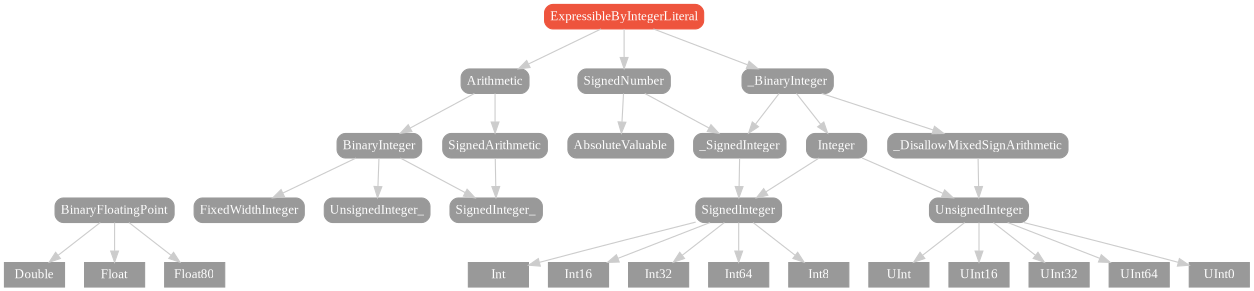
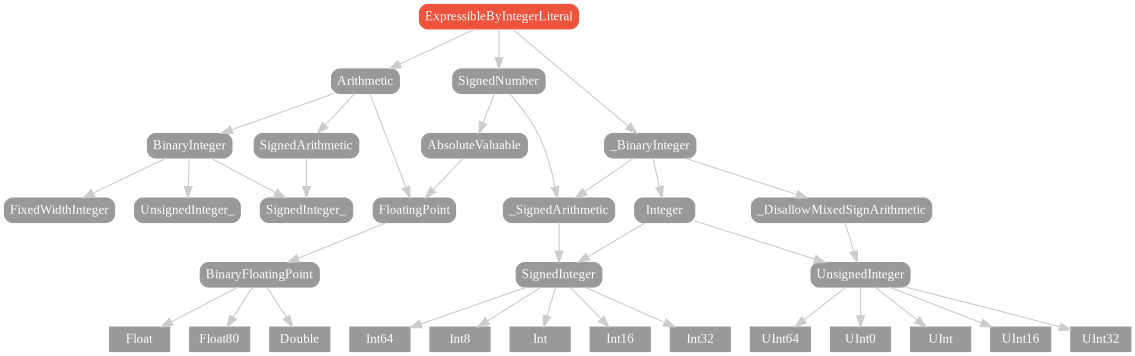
(740, 146) -> (559, 210)
none -> (414, 210)
